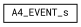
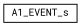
(40, 13) -> (40, 13)
